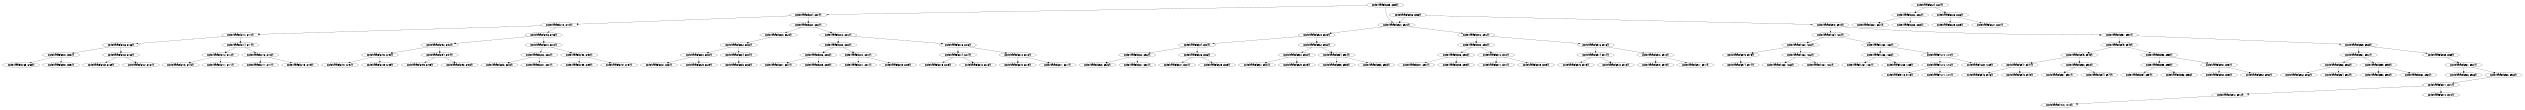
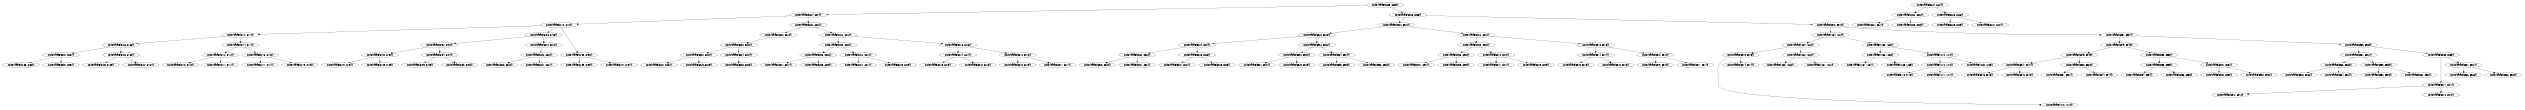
(1387, 15) -> (1396, 10)
(561, 50) -> (569, 39)
(2473, 80) -> (2441, 69)
(2146, 100) -> (1861, 101)
